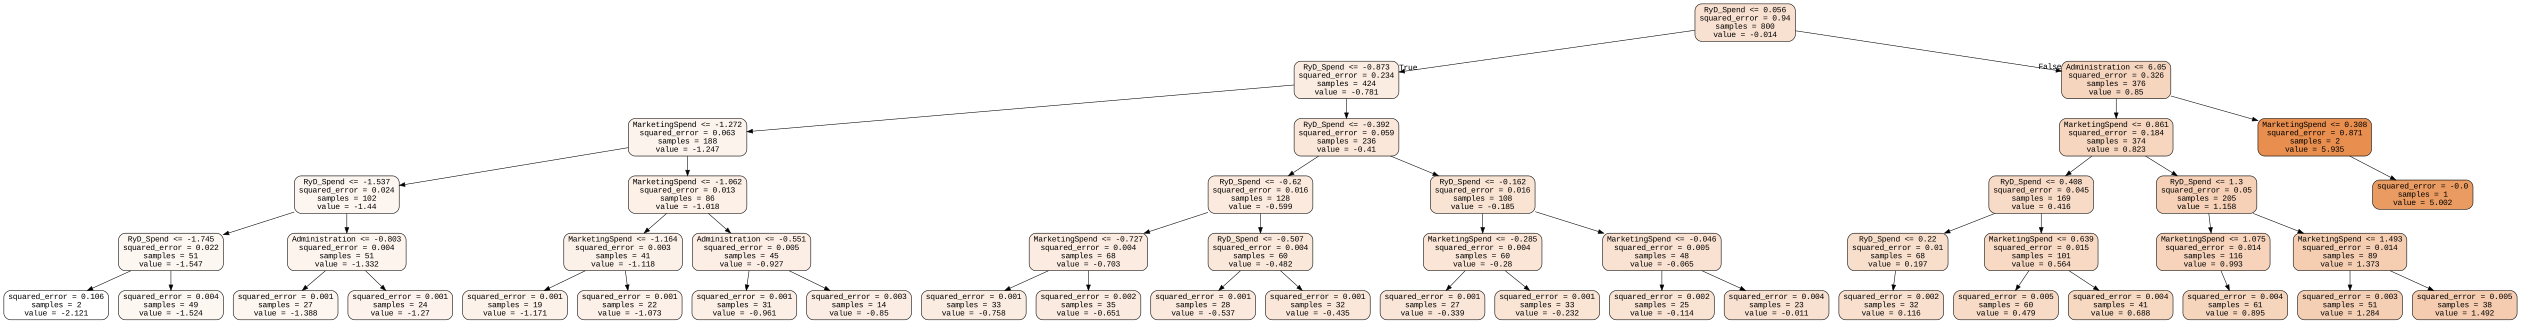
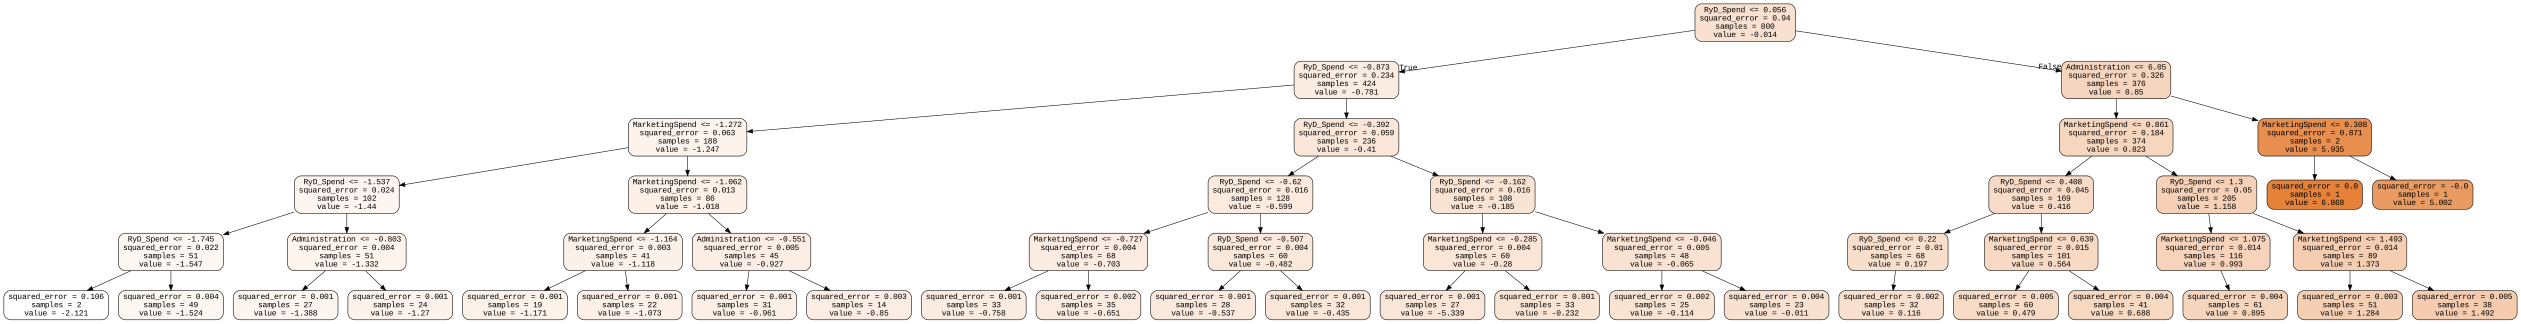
none -> (2315, 195)
(1433, 305) -> (1433, 305)
